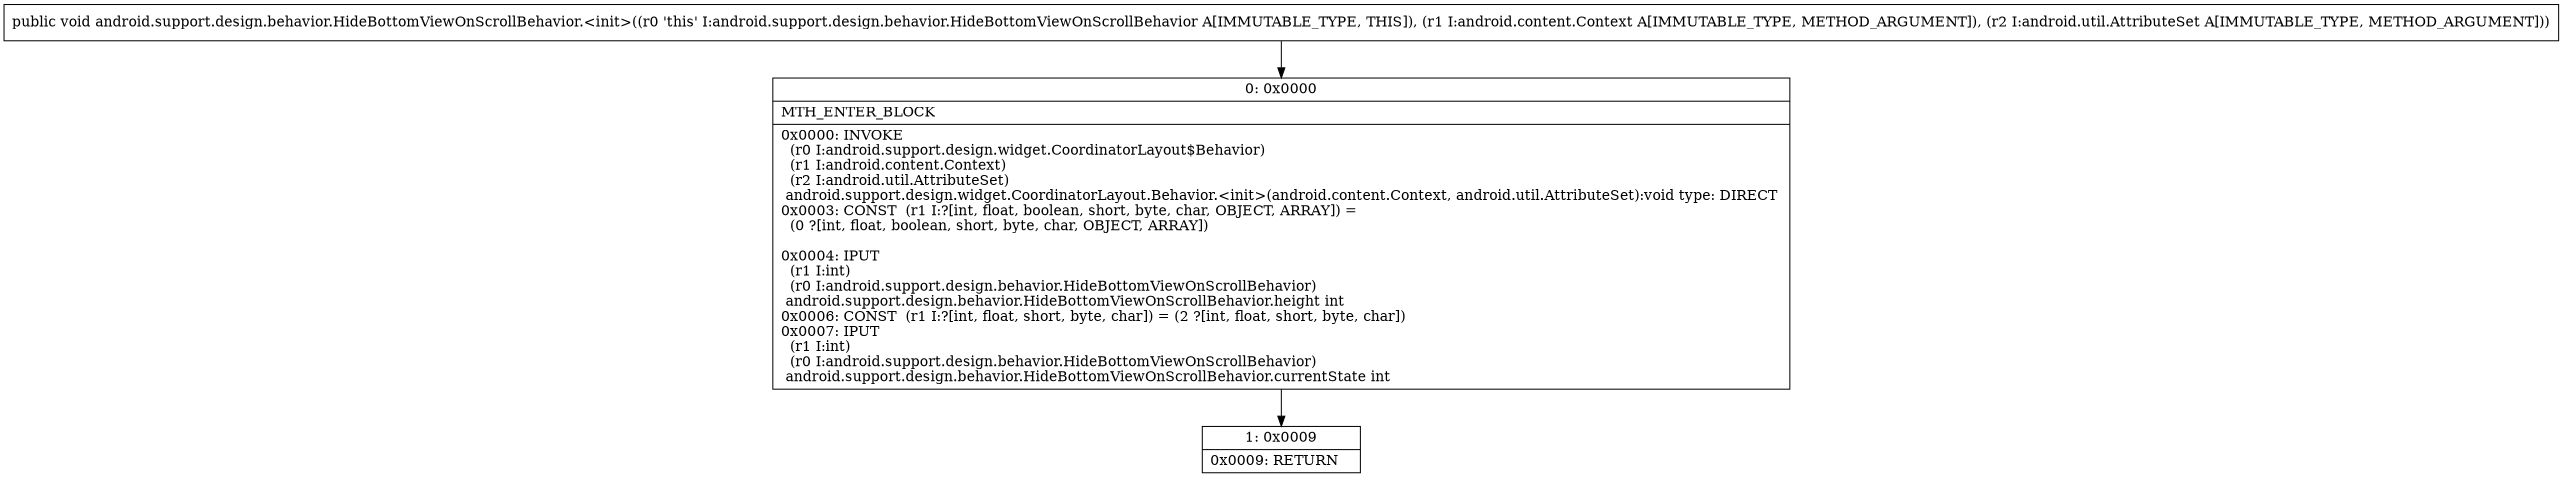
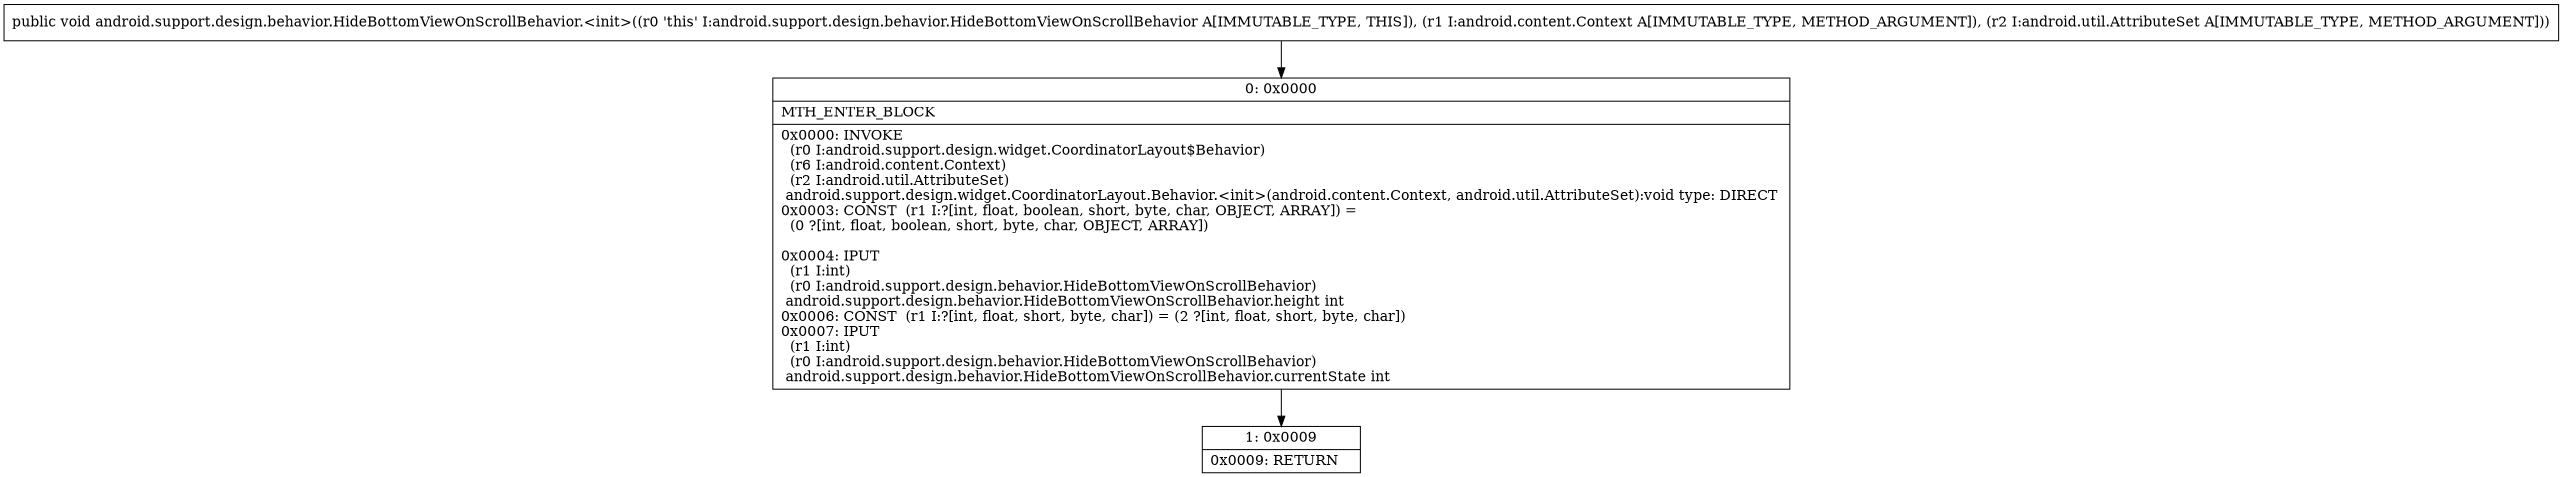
(894, 166) -> (894, 166)
